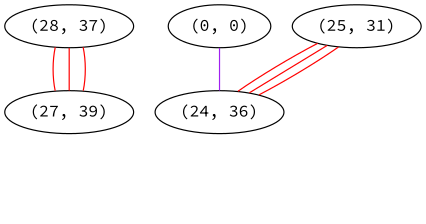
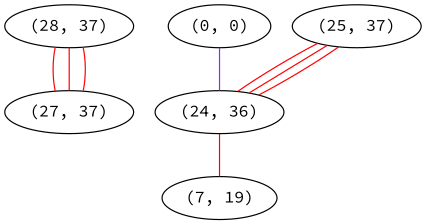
(357, 26) -> (357, 26)
(69, 112) -> (69, 112)
none -> (220, 198)
